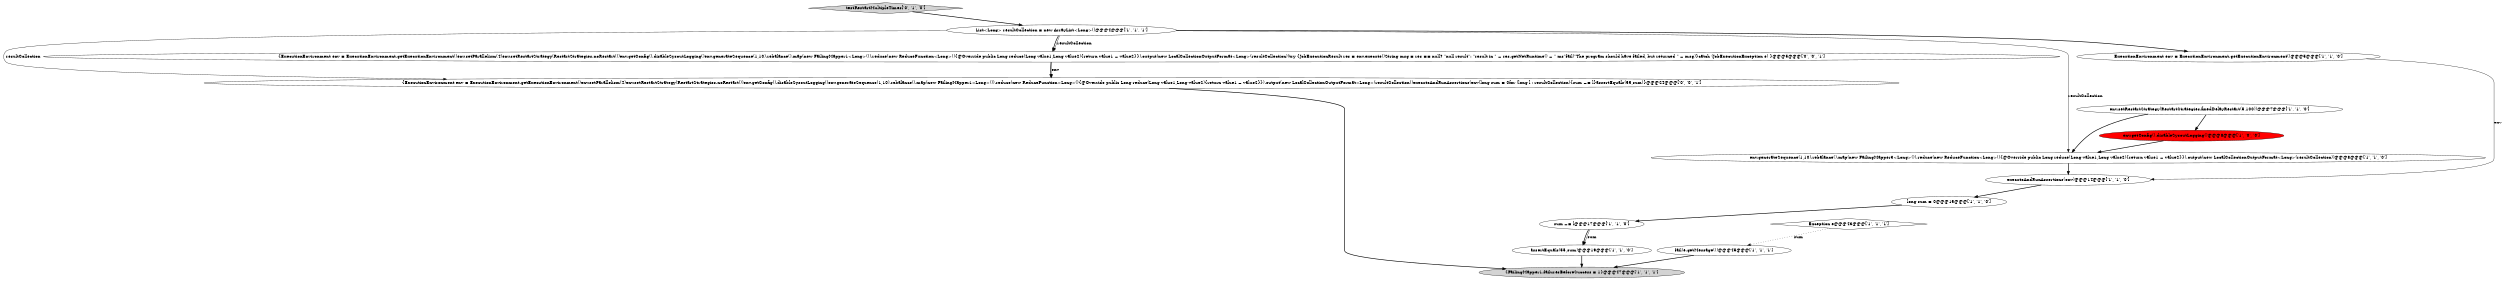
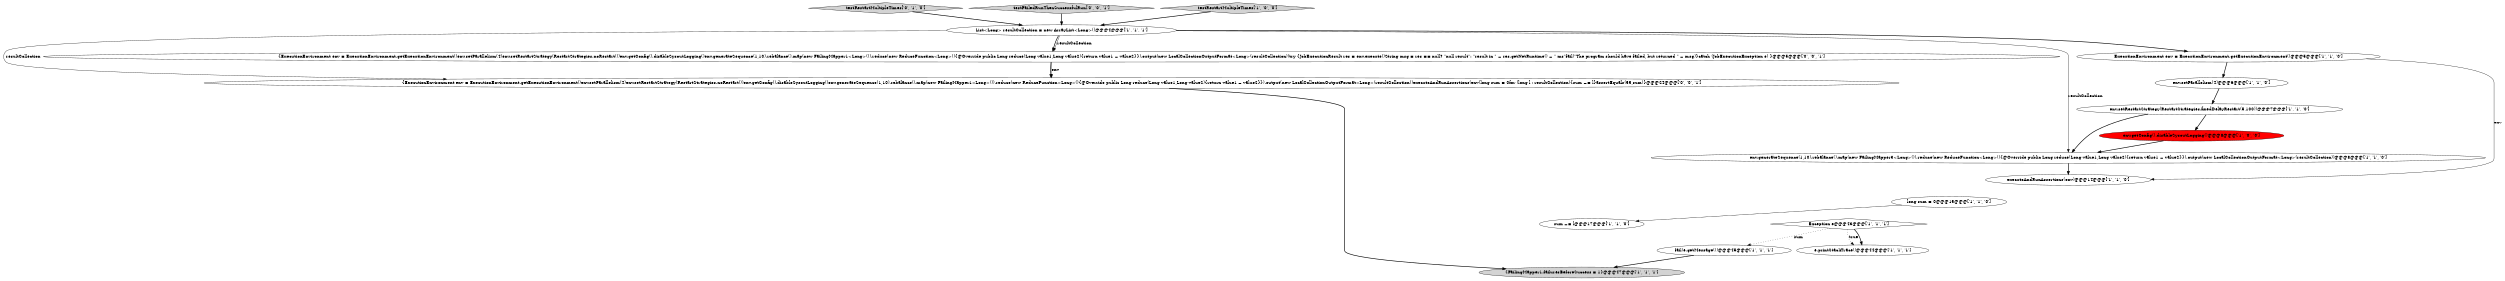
none -> (1062, 8)
none -> (1238, 8)
none -> (2222, 83)
(2009, 191) -> none
(1770, 213) -> (1770, 213)
(1582, 250) -> none
none -> (1863, 250)
